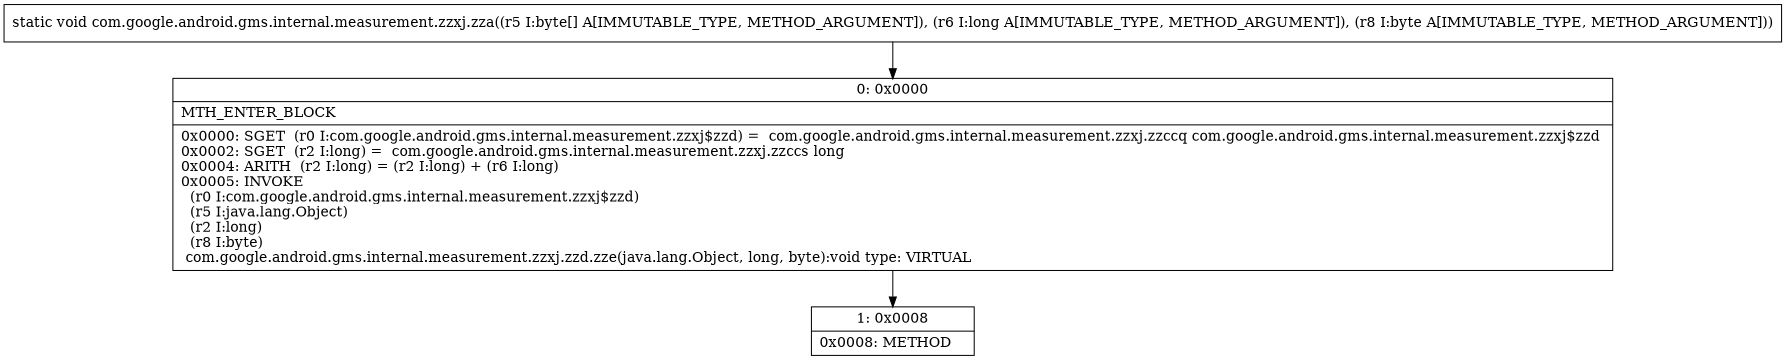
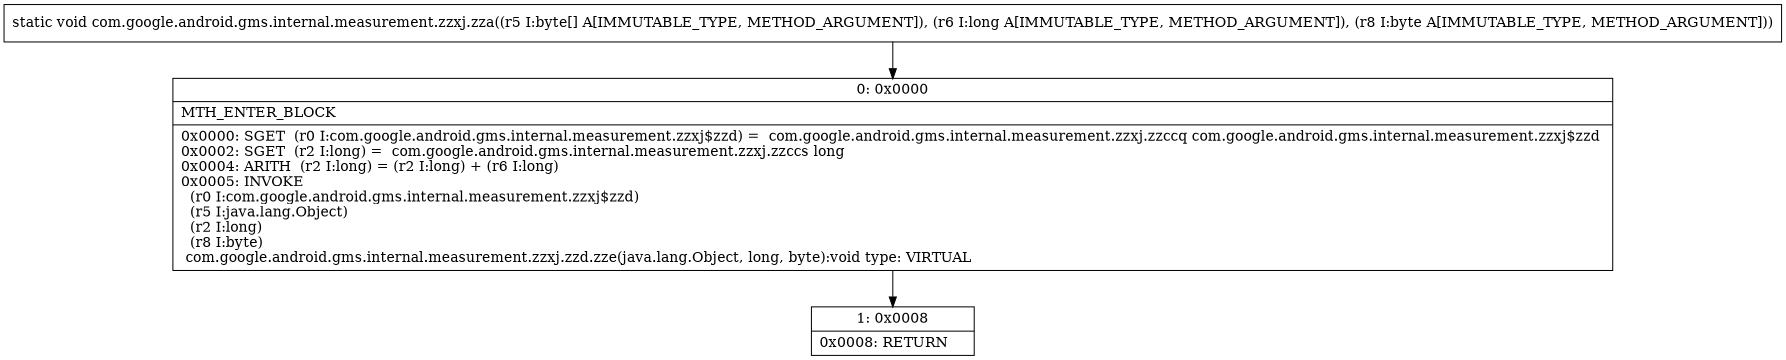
(893, 343) -> (891, 343)
